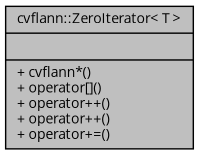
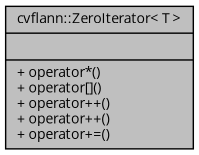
(54, 73) -> (59, 73)
